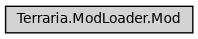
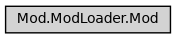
(99, 20) -> (88, 20)
